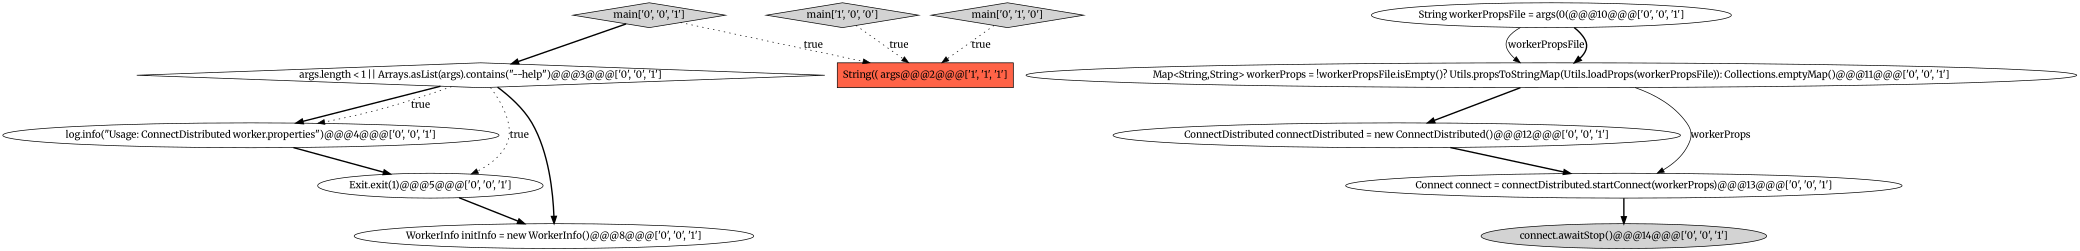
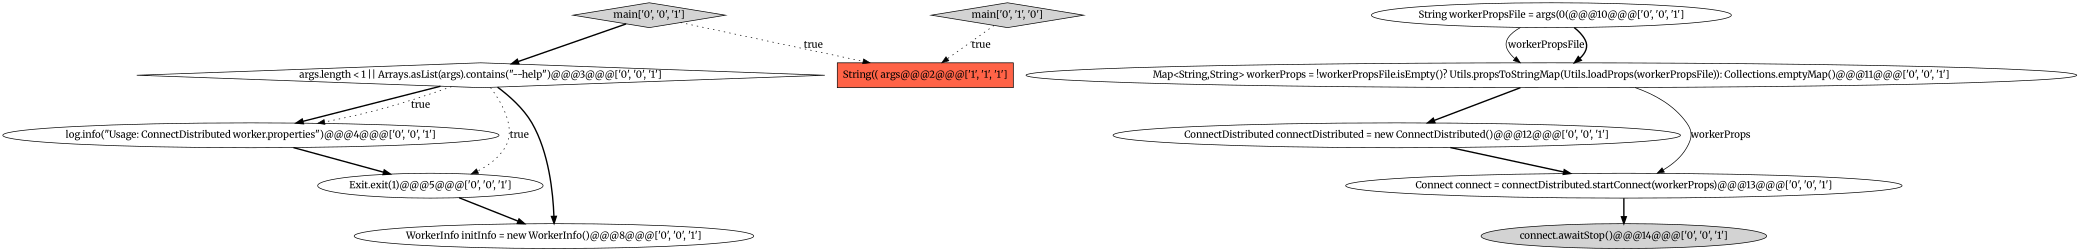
(842, 15) -> none
